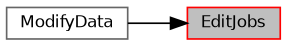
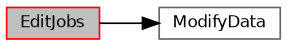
(149, 23) -> (121, 23)
